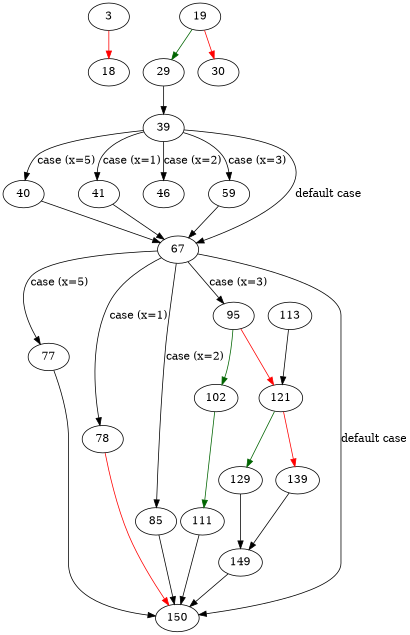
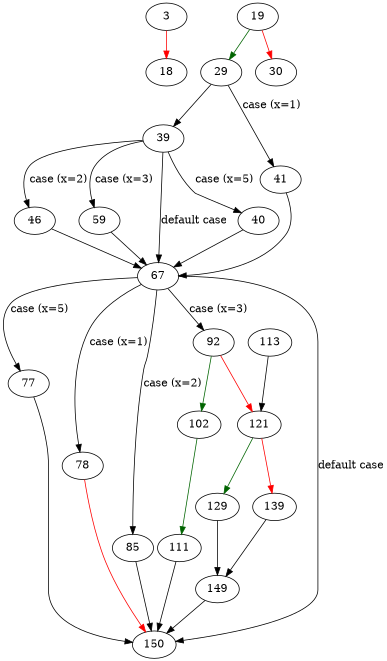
(113, 145) -> (249, 123)
none -> (93, 247)
(234, 316) -> (214, 342)
